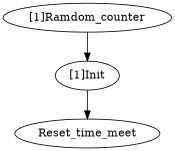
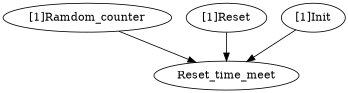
none -> (226, 18)
(87, 43) -> (154, 45)
